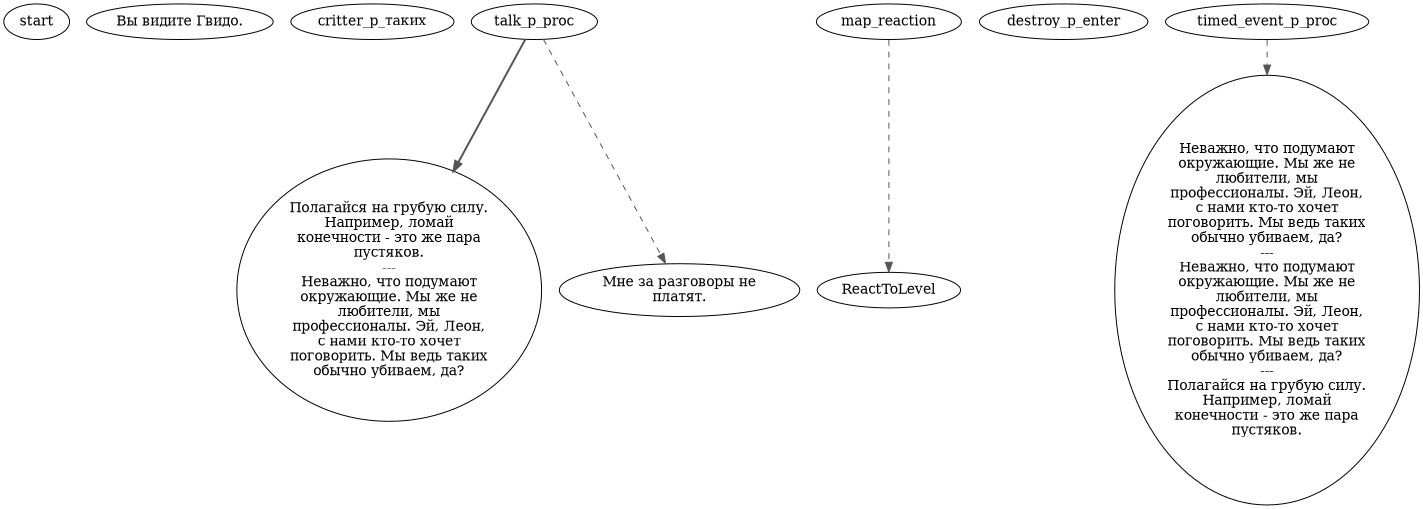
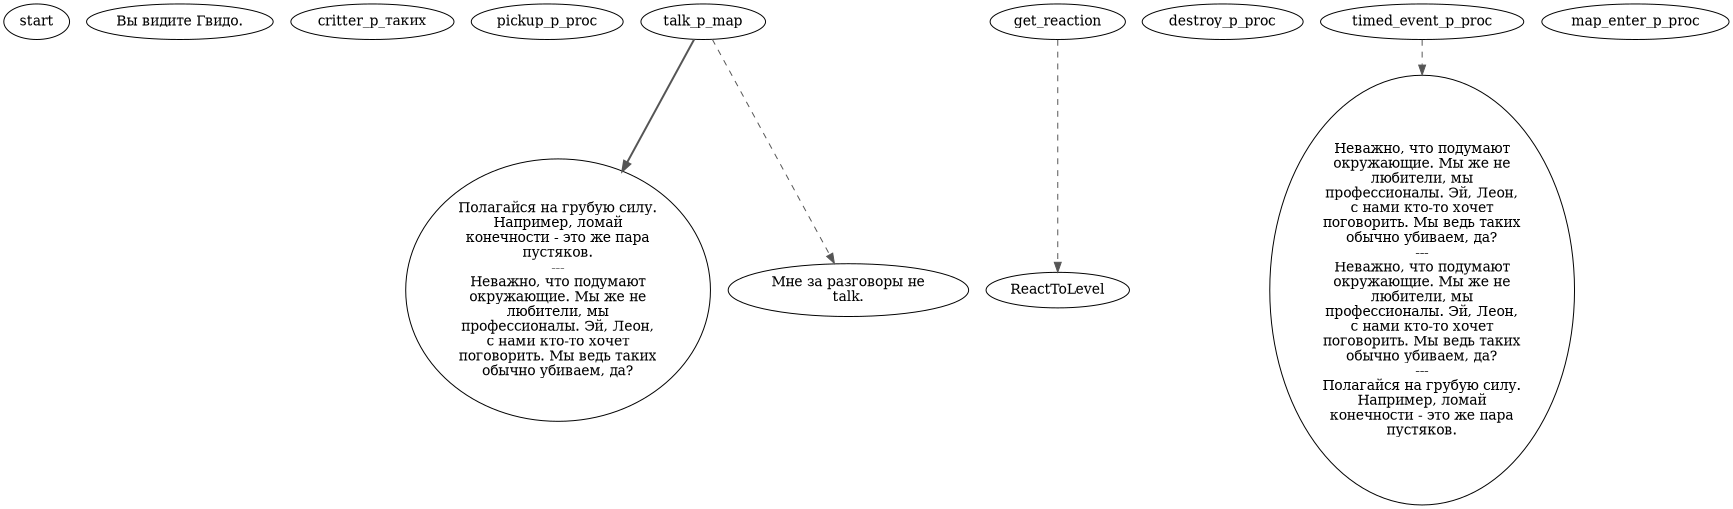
(534, 22) -> (703, 22)
none -> (547, 22)
(889, 22) -> (1058, 22)
(1064, 22) -> (1223, 22)
none -> (1635, 22)
(680, 290) -> (848, 290)
